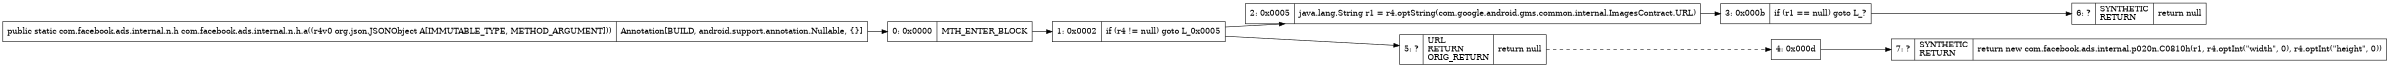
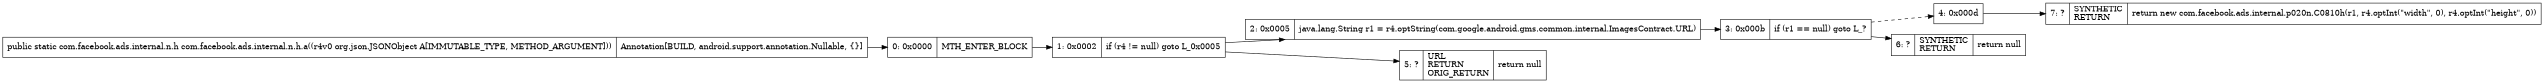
(1656, 50) -> (1900, 19)
